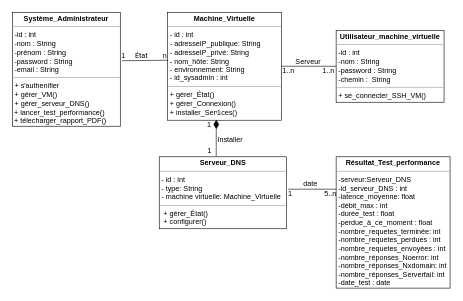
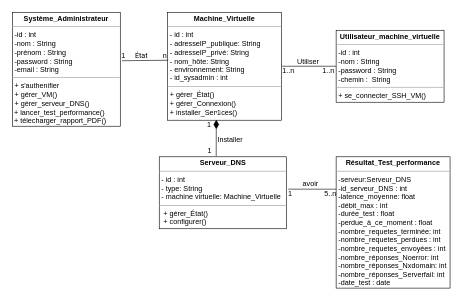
(308, 62) -> (308, 62)
(311, 184) -> (311, 184)
